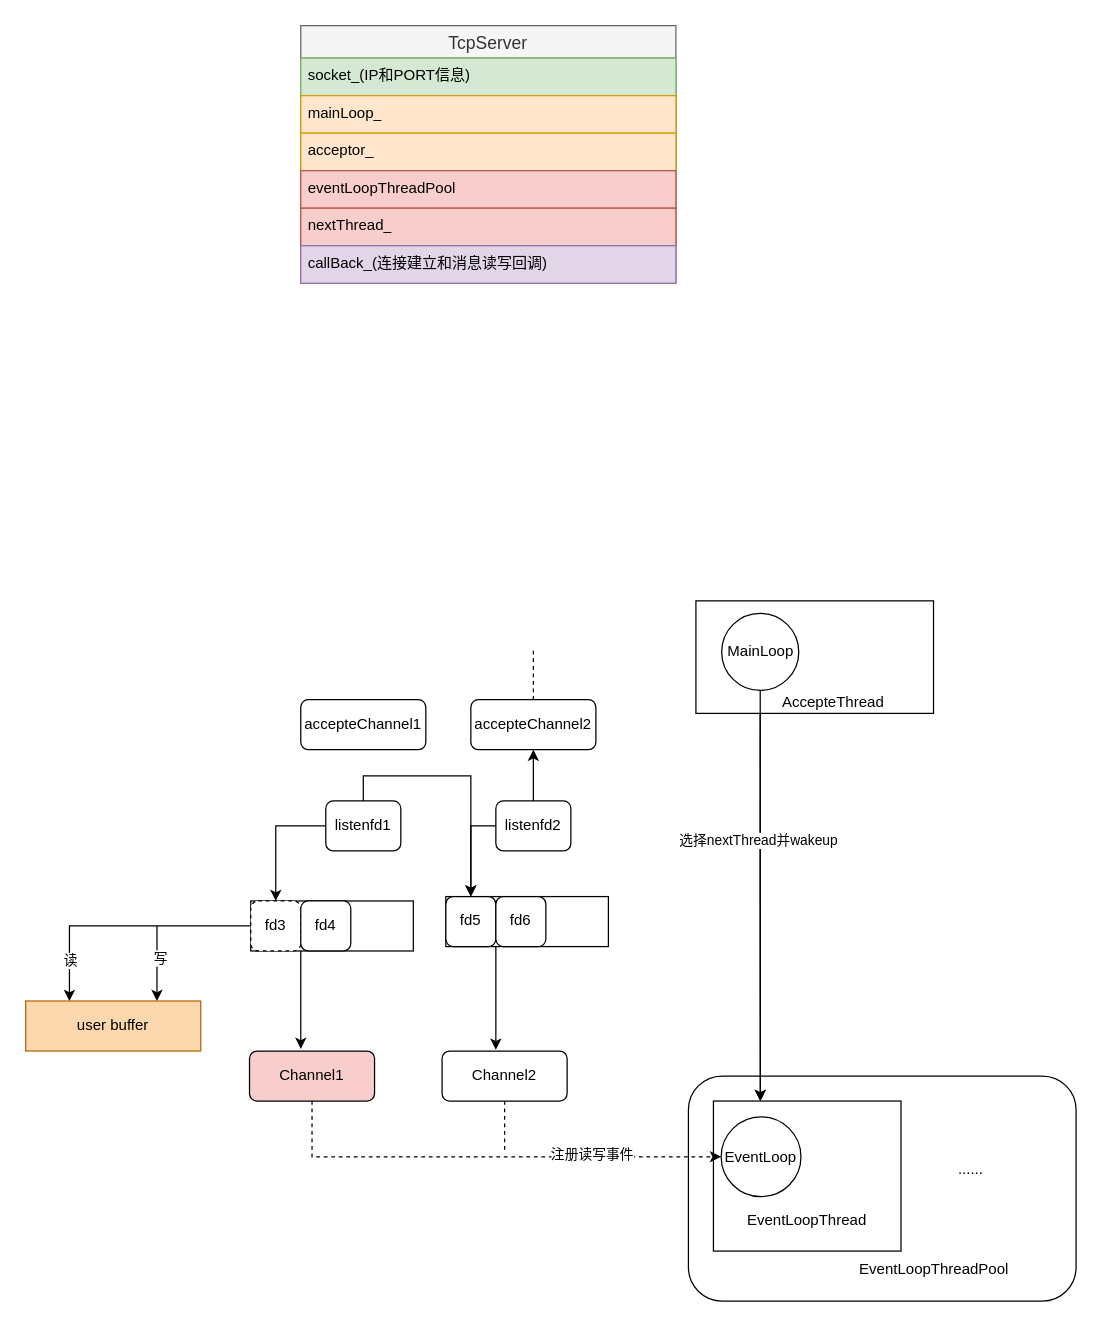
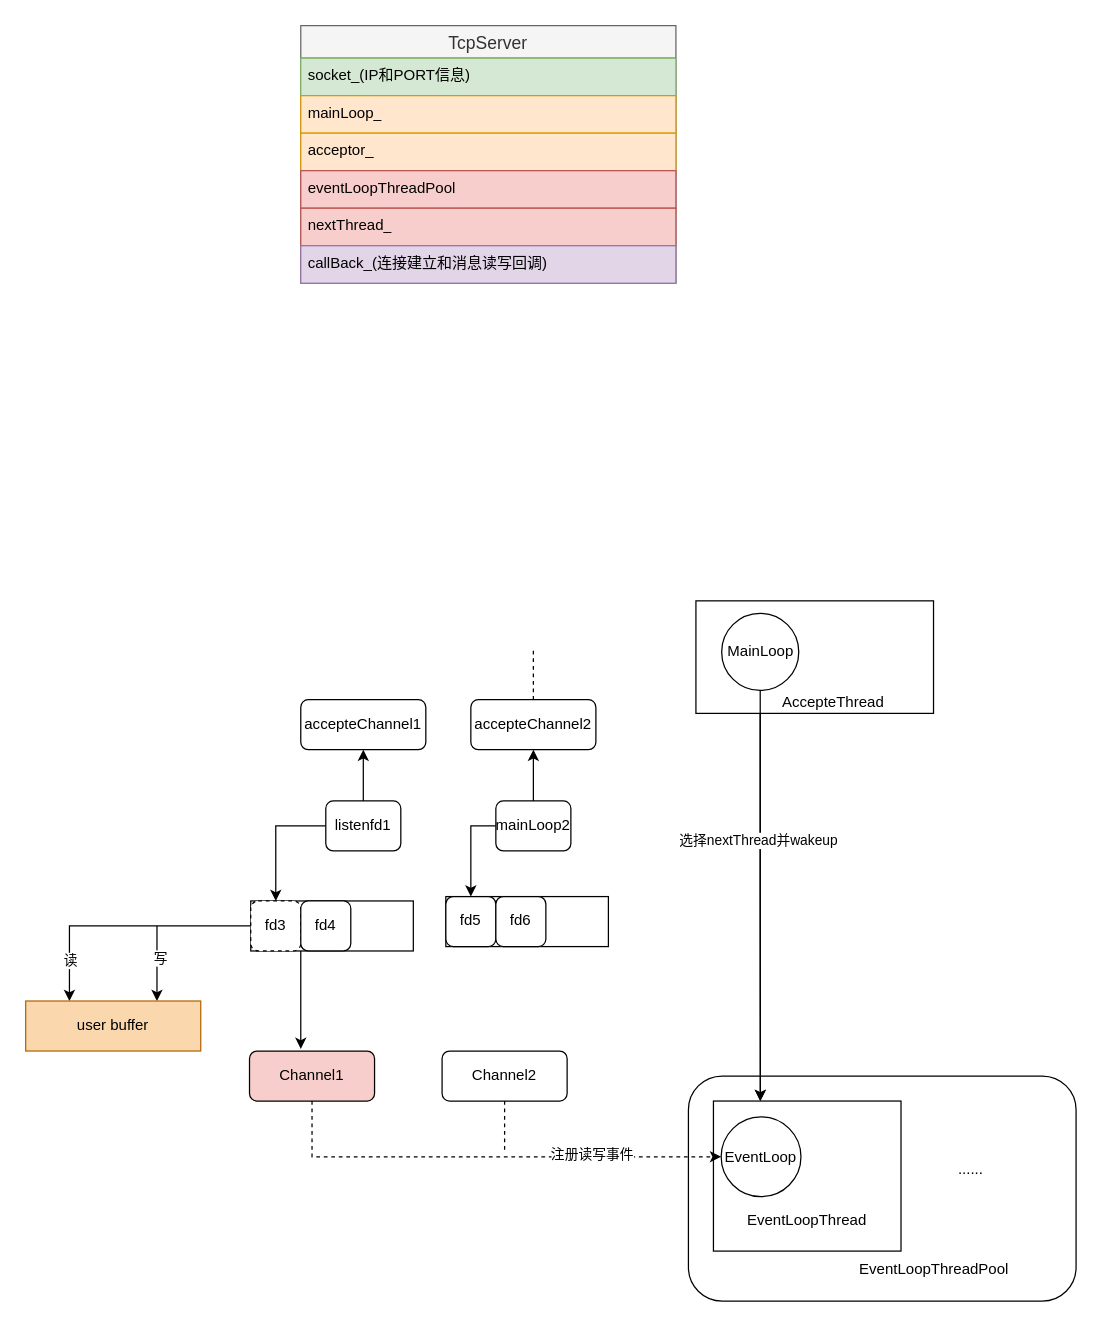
(438, 776) -> (363, 768)
(533, 826) -> (533, 826)
(496, 993) -> none
